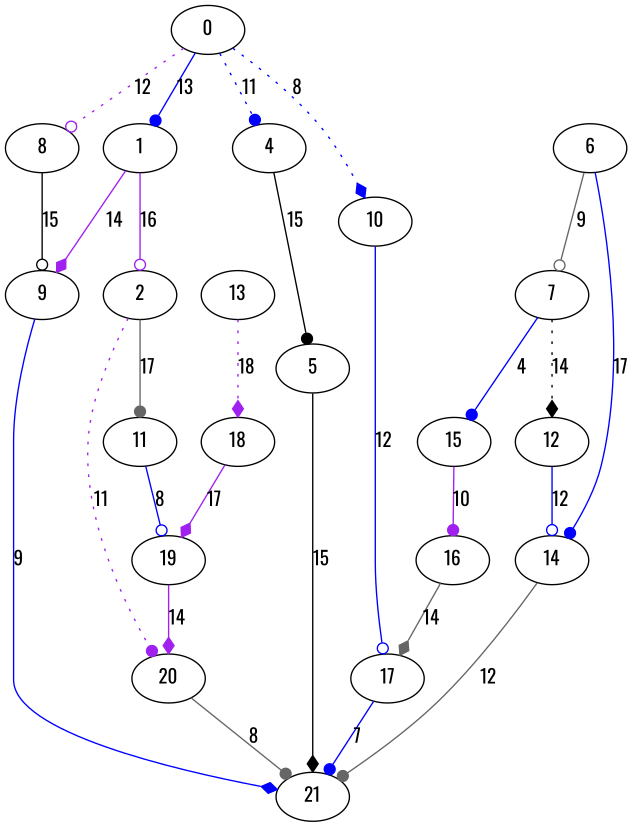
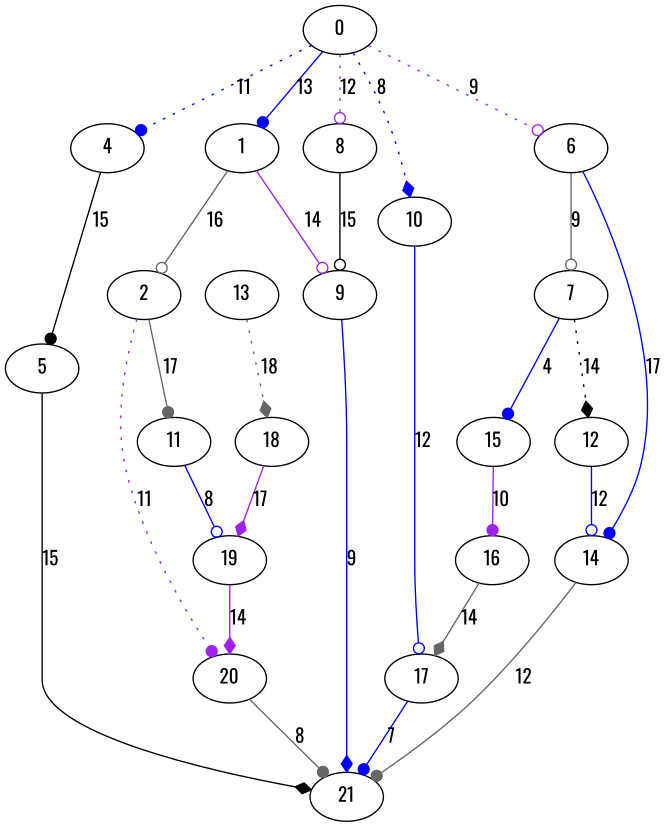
none -> (451, 87)
(96, 215) -> (288, 217)
(140, 216) -> (196, 217)
(238, 360) -> (255, 360)
